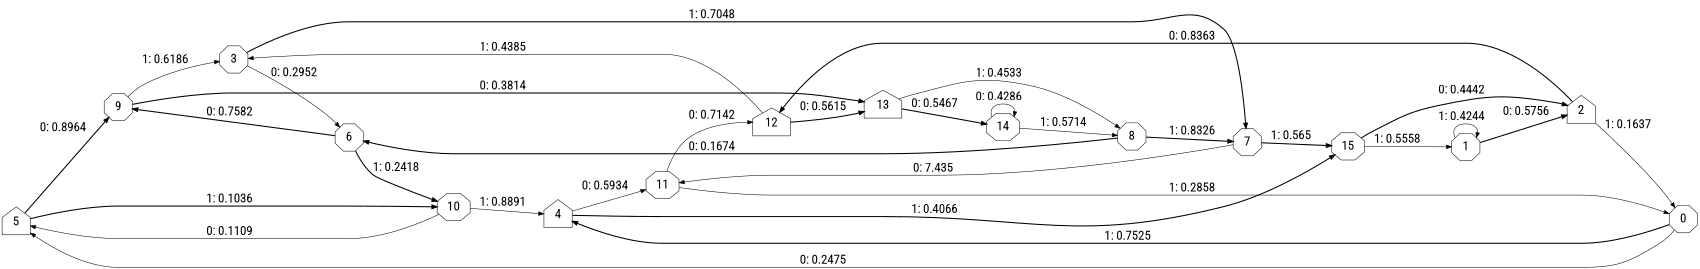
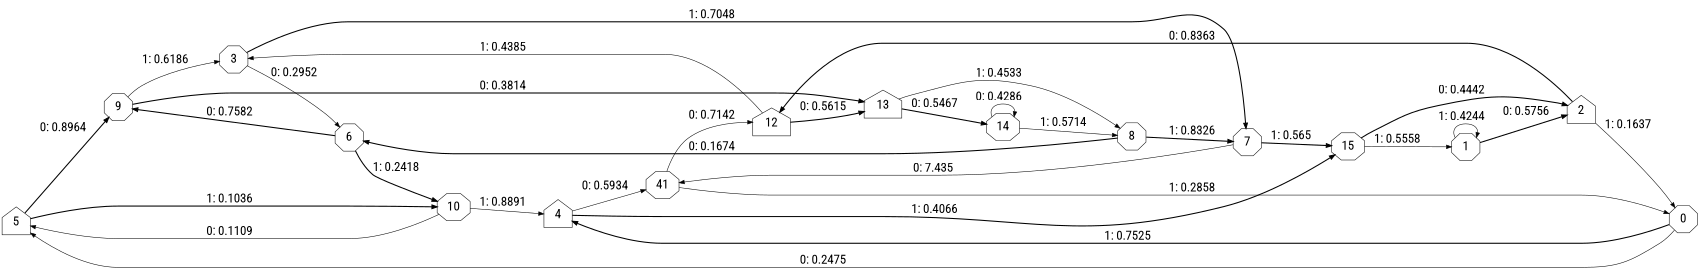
(663, 185) -> (663, 185)
